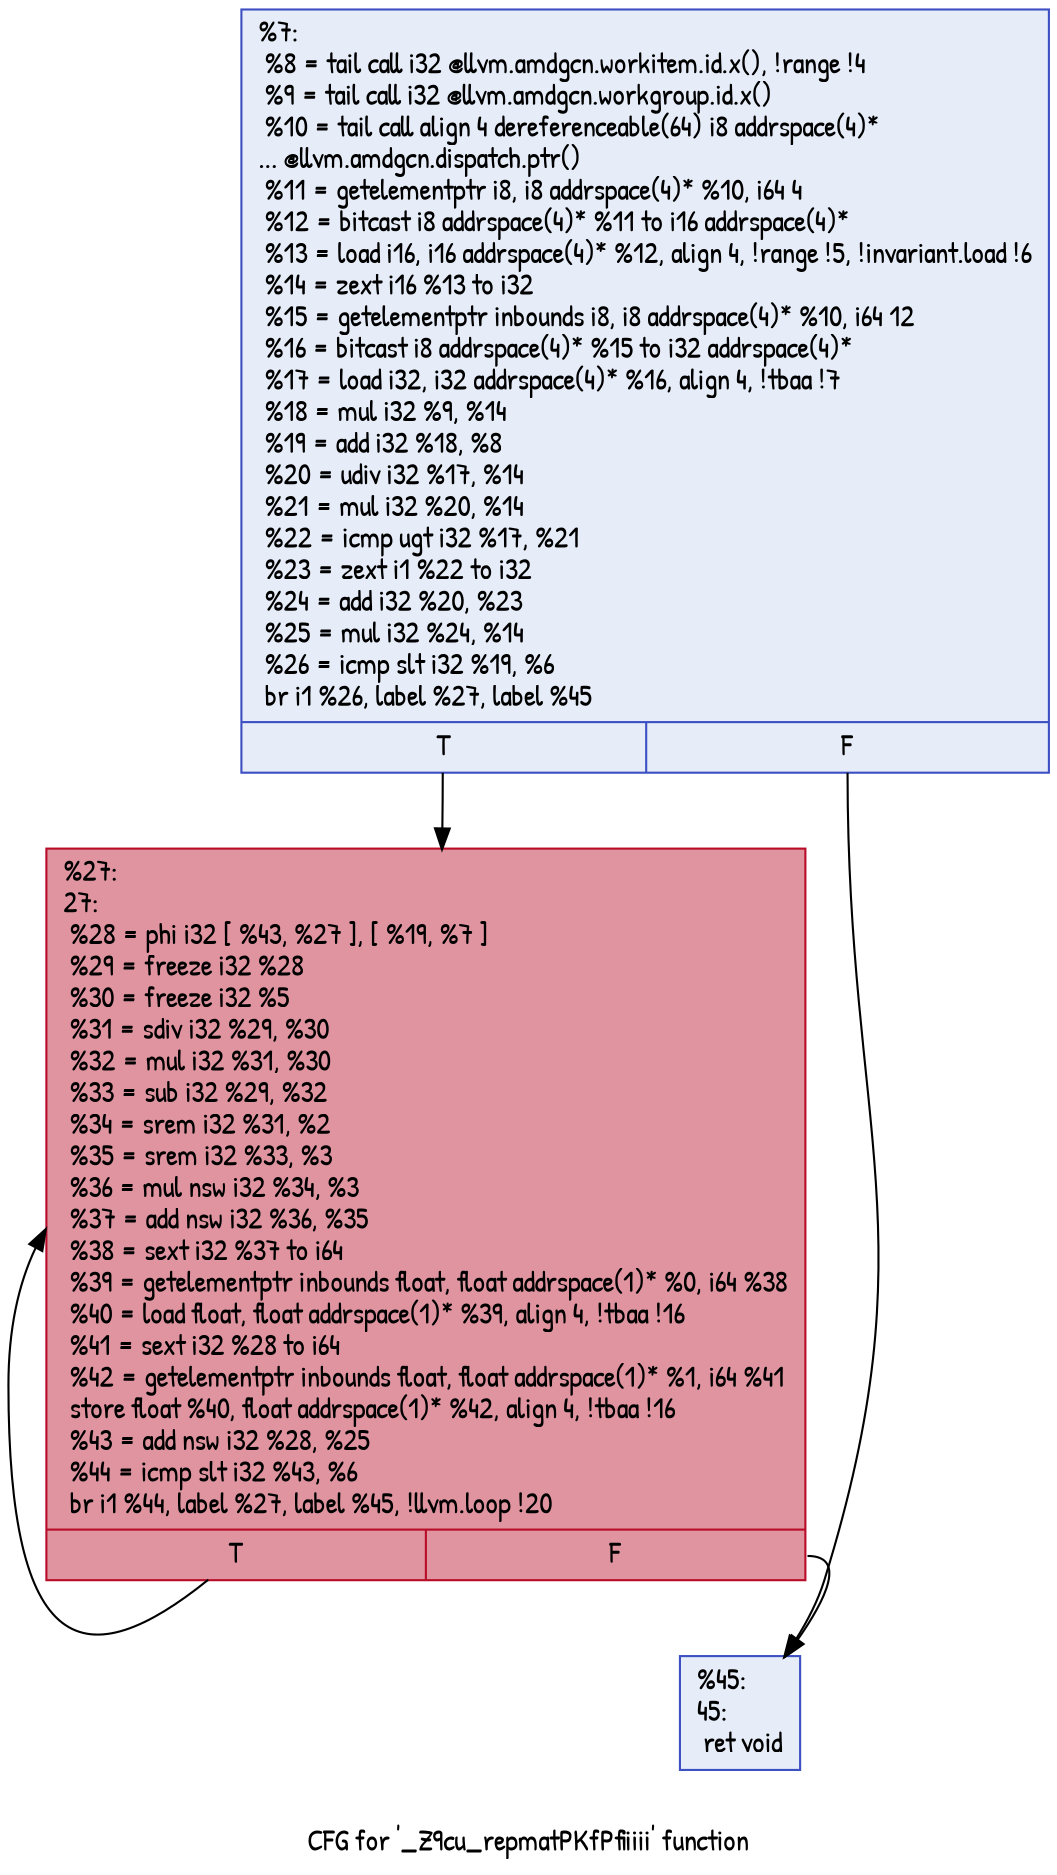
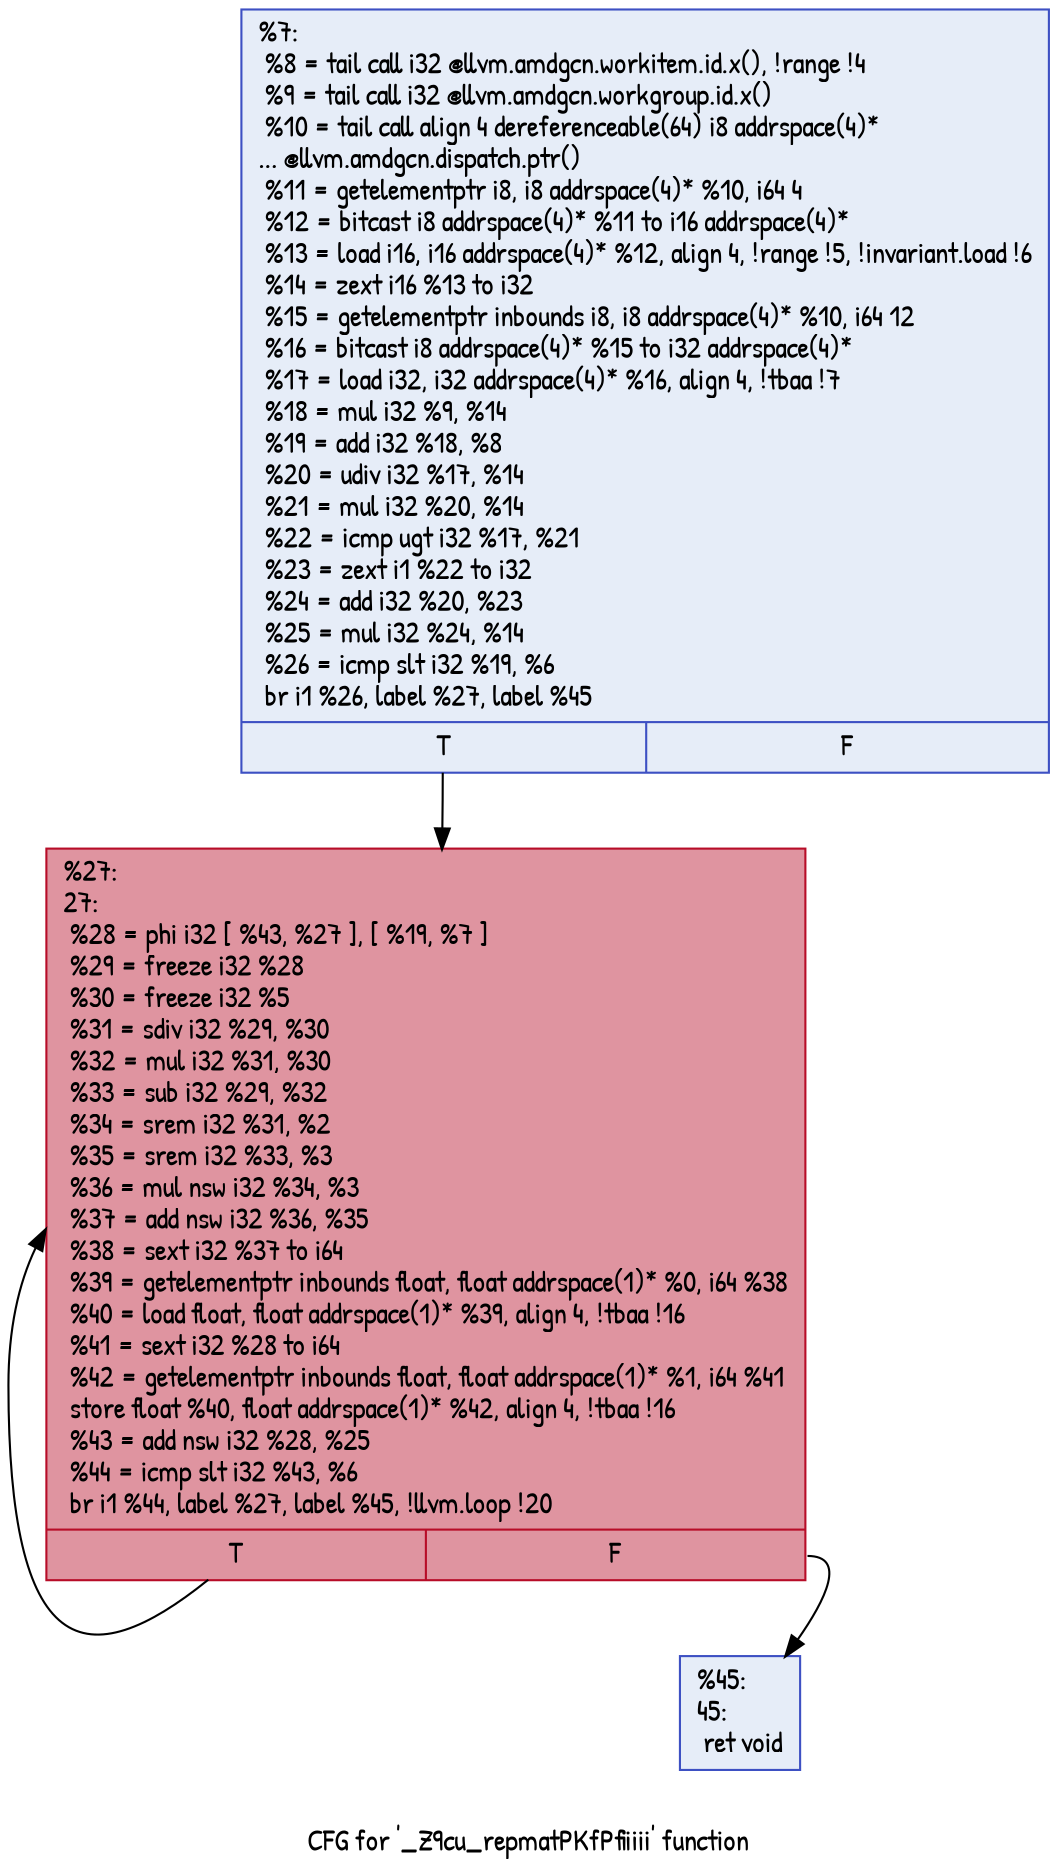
(877, 1212) -> none
